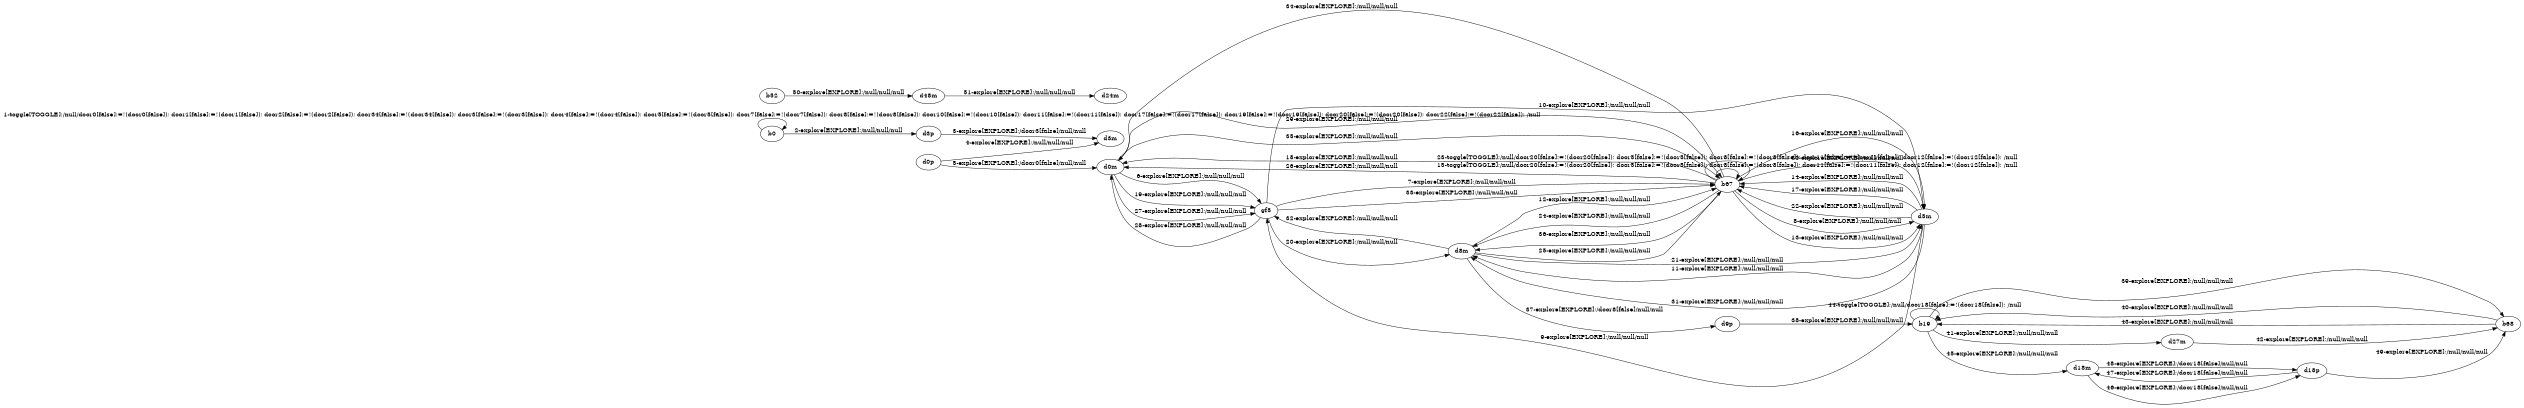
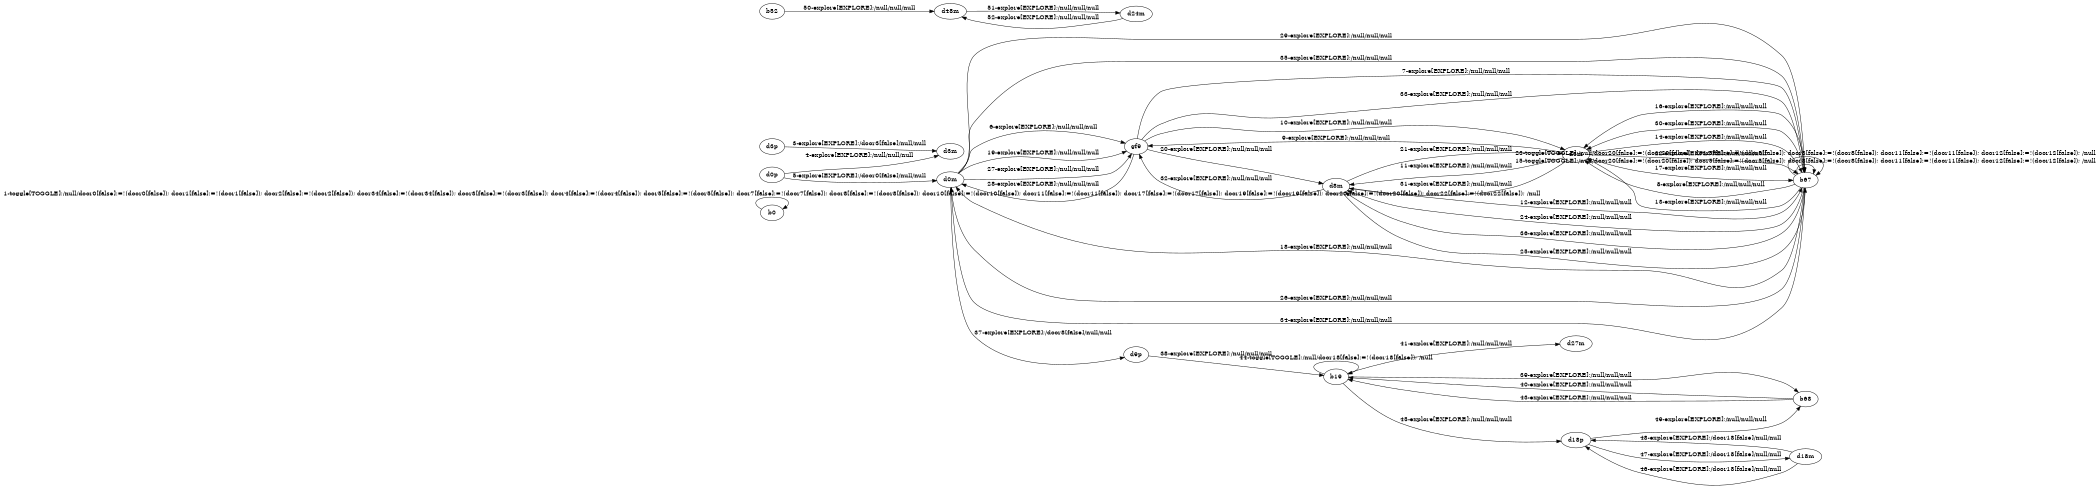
none -> (1044, 29)
(848, 134) -> none
(1266, 211) -> (1136, 147)
(1577, 328) -> (974, 336)
(2344, 344) -> none
(1987, 372) -> (1443, 435)
